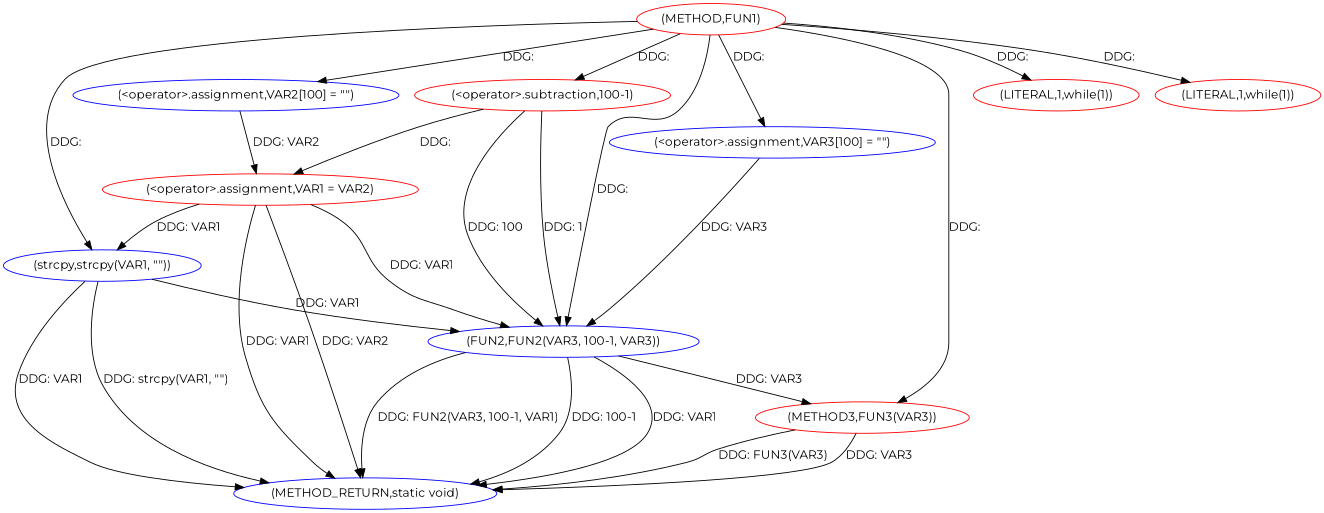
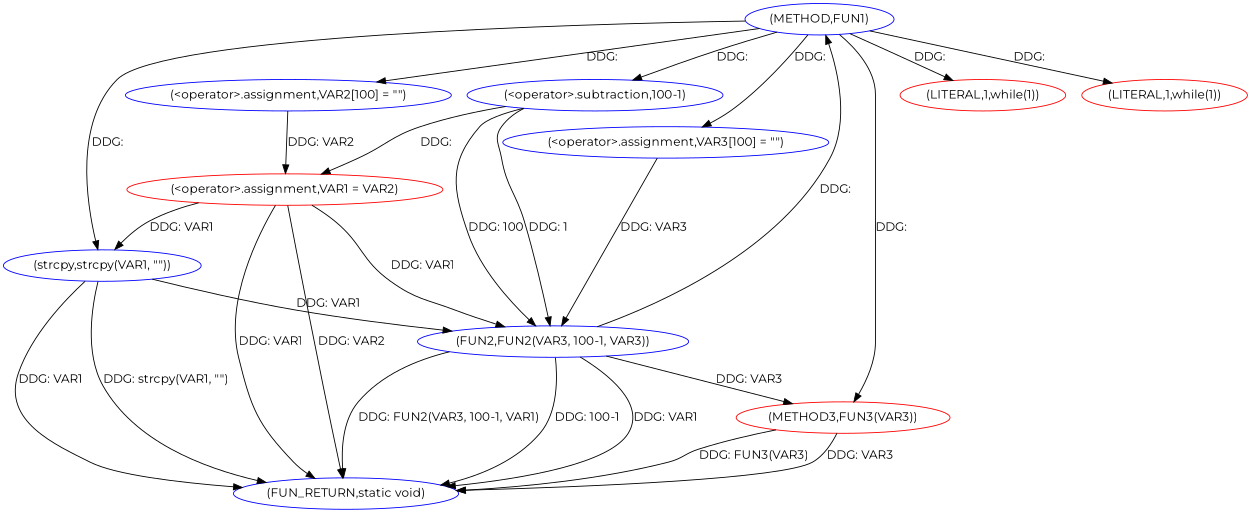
(711, 19) -> (820, 19)
(543, 95) -> (595, 95)
(603, 144) -> (775, 226)
(365, 494) -> (346, 494)
